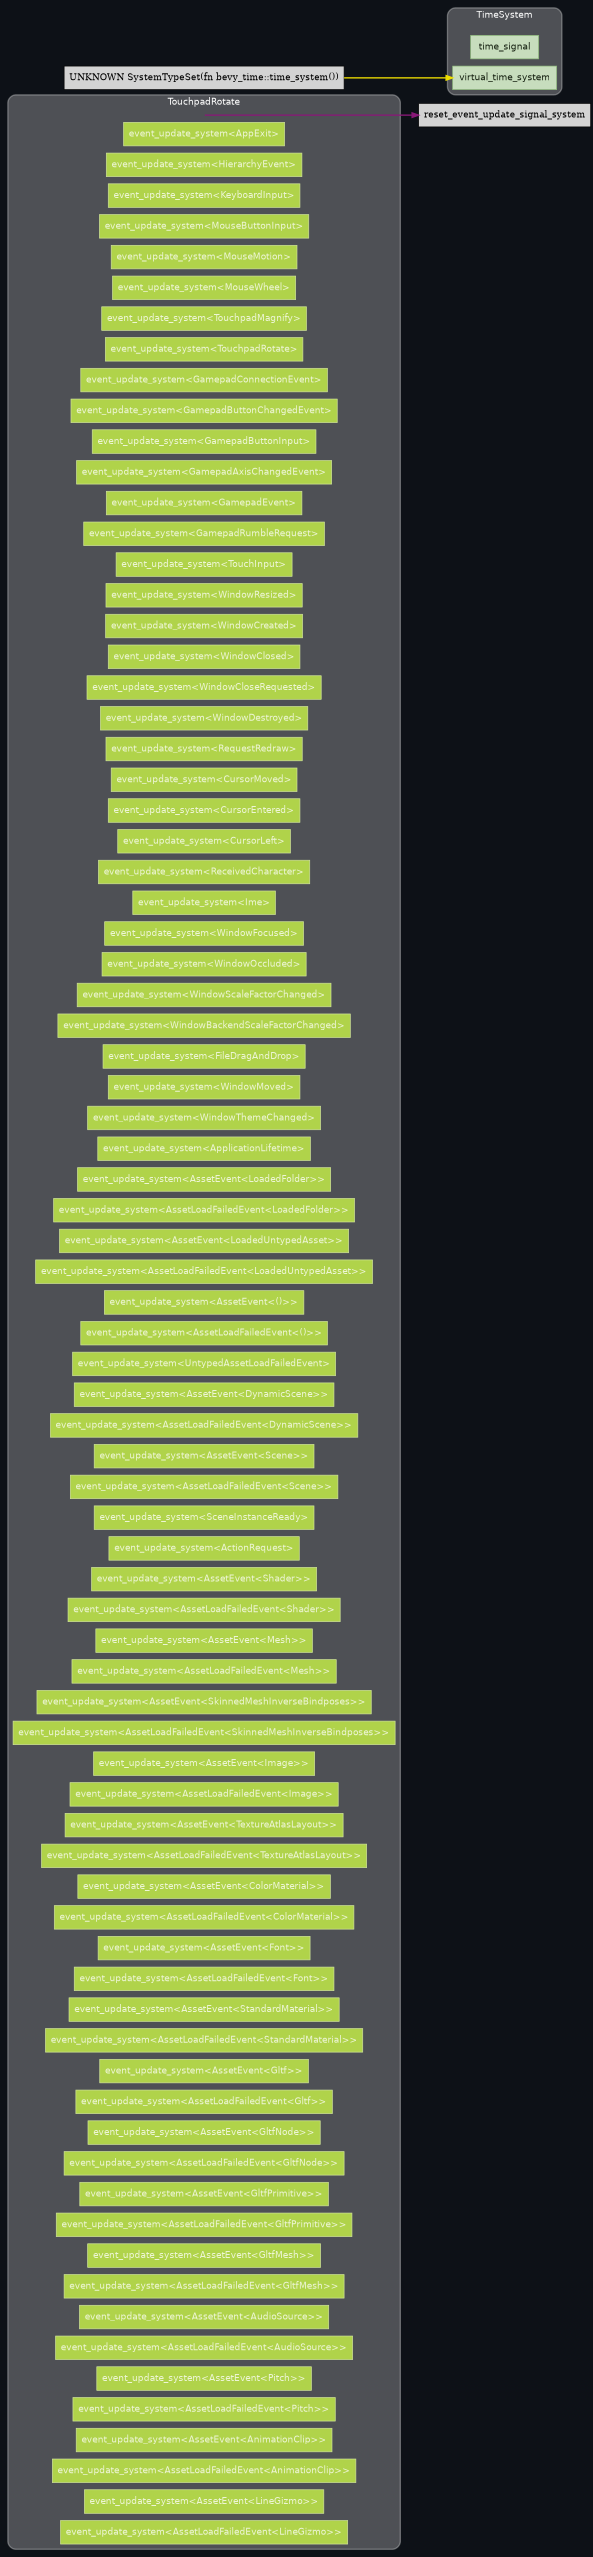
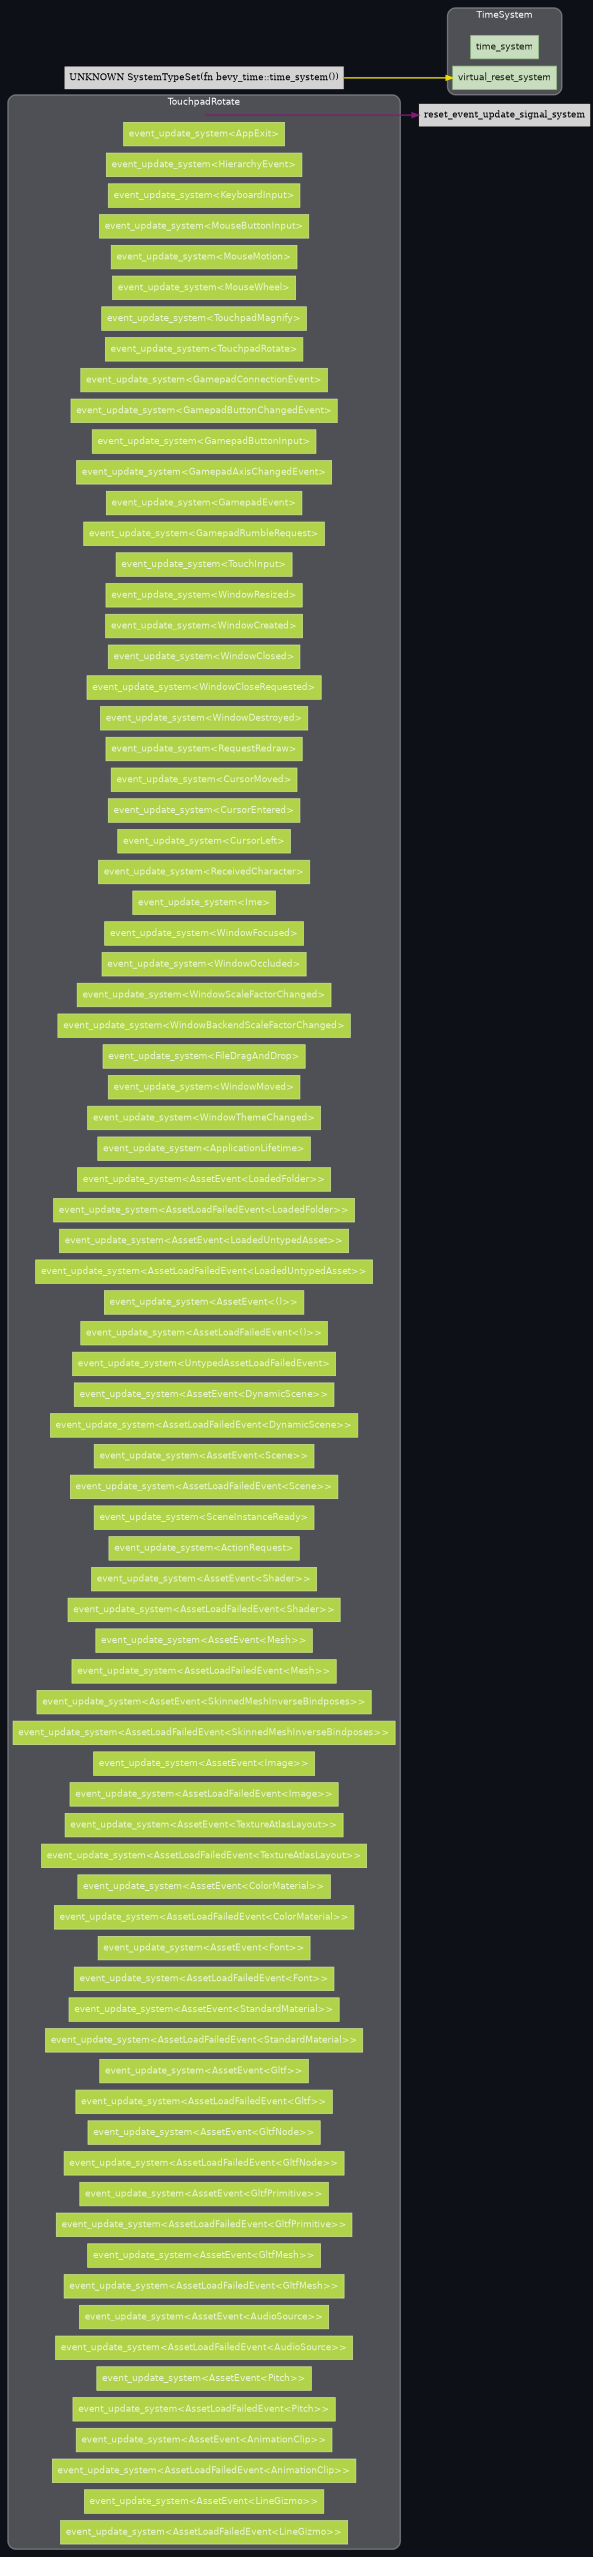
(505, 47) -> (505, 47)
(505, 78) -> (505, 78)
